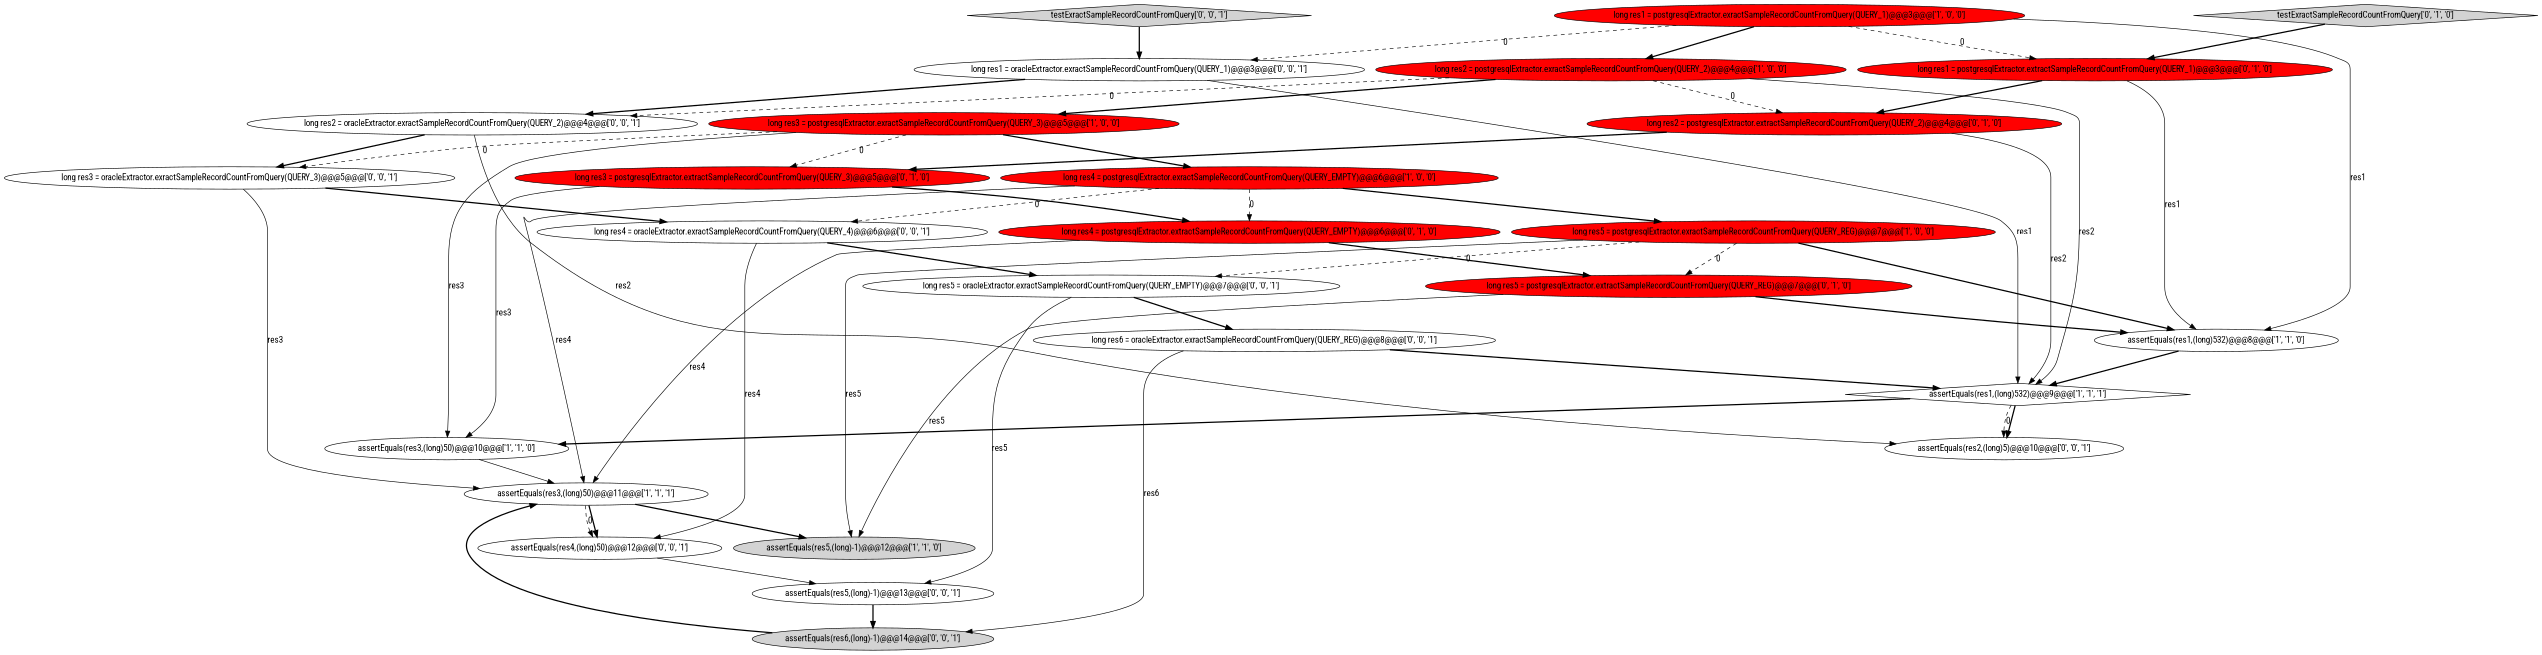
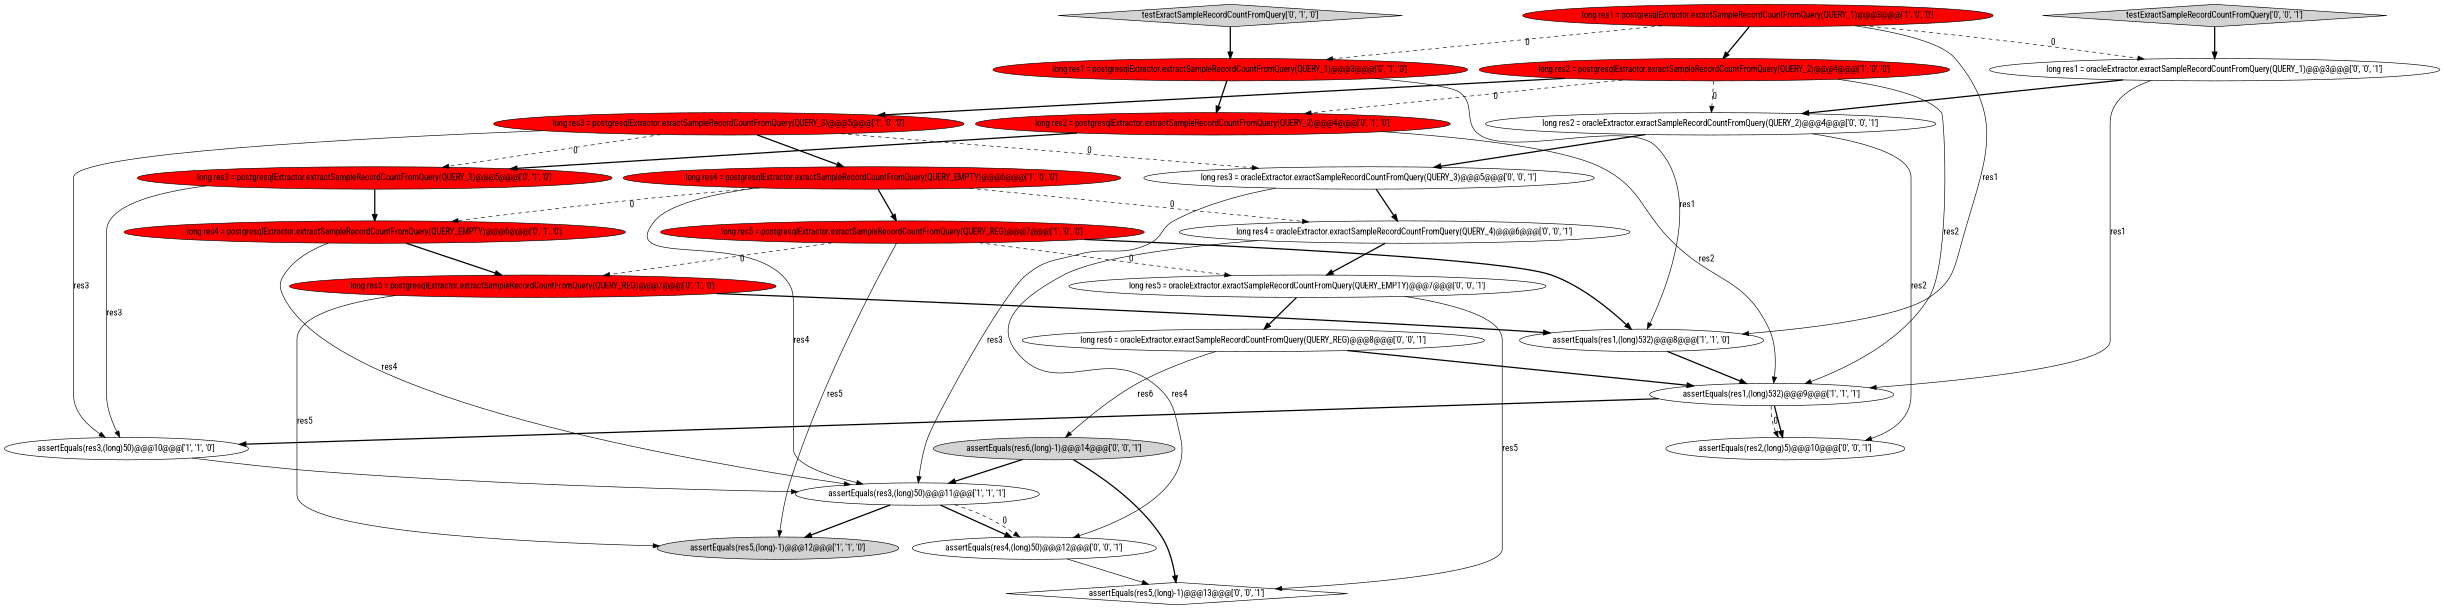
(2018, 394) -> (1772, 394)
(873, 594) -> (1177, 594)
(873, 613) -> (1134, 505)
